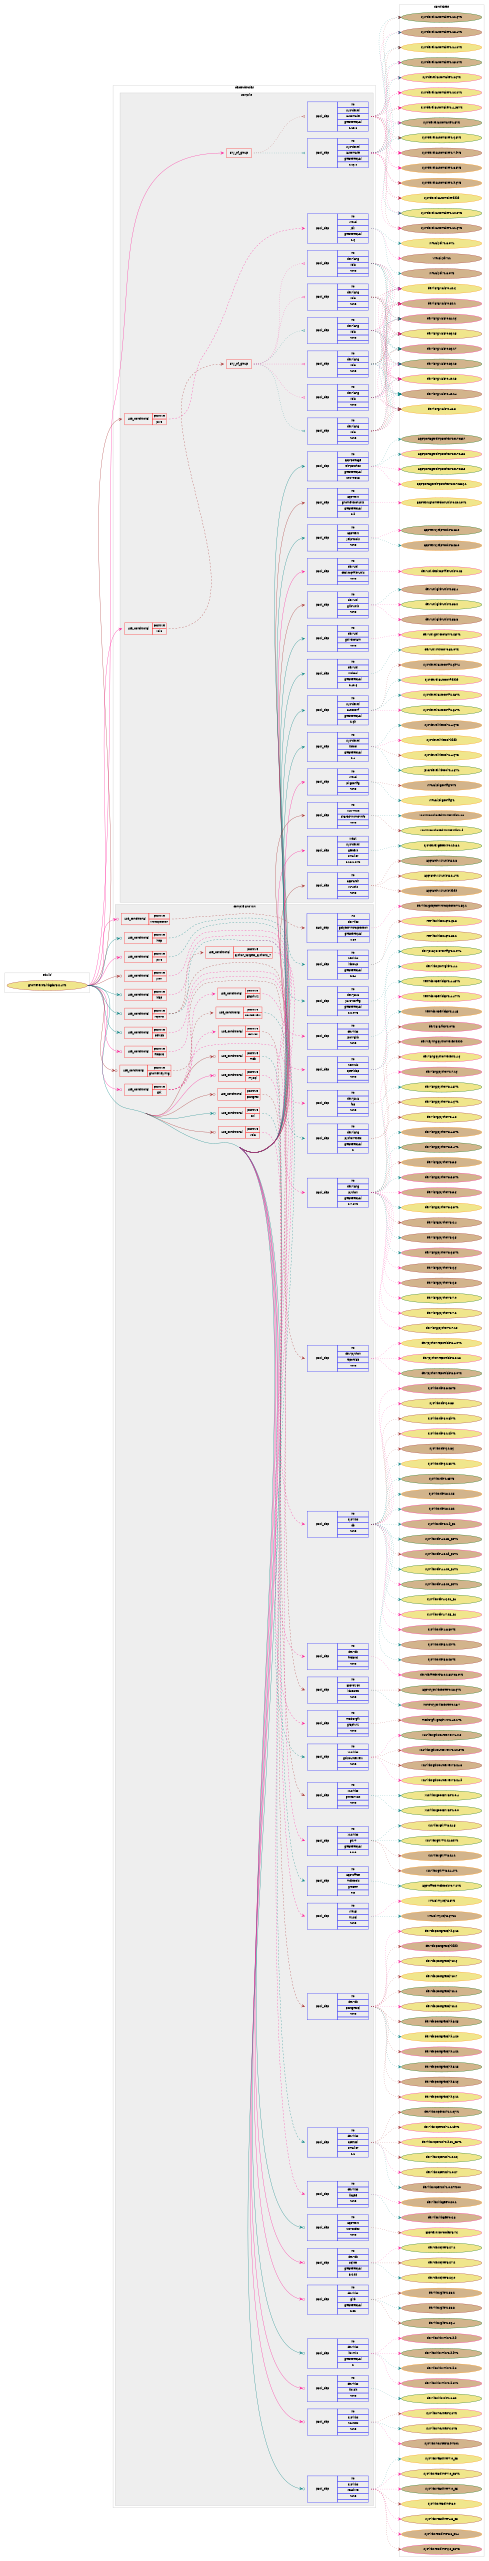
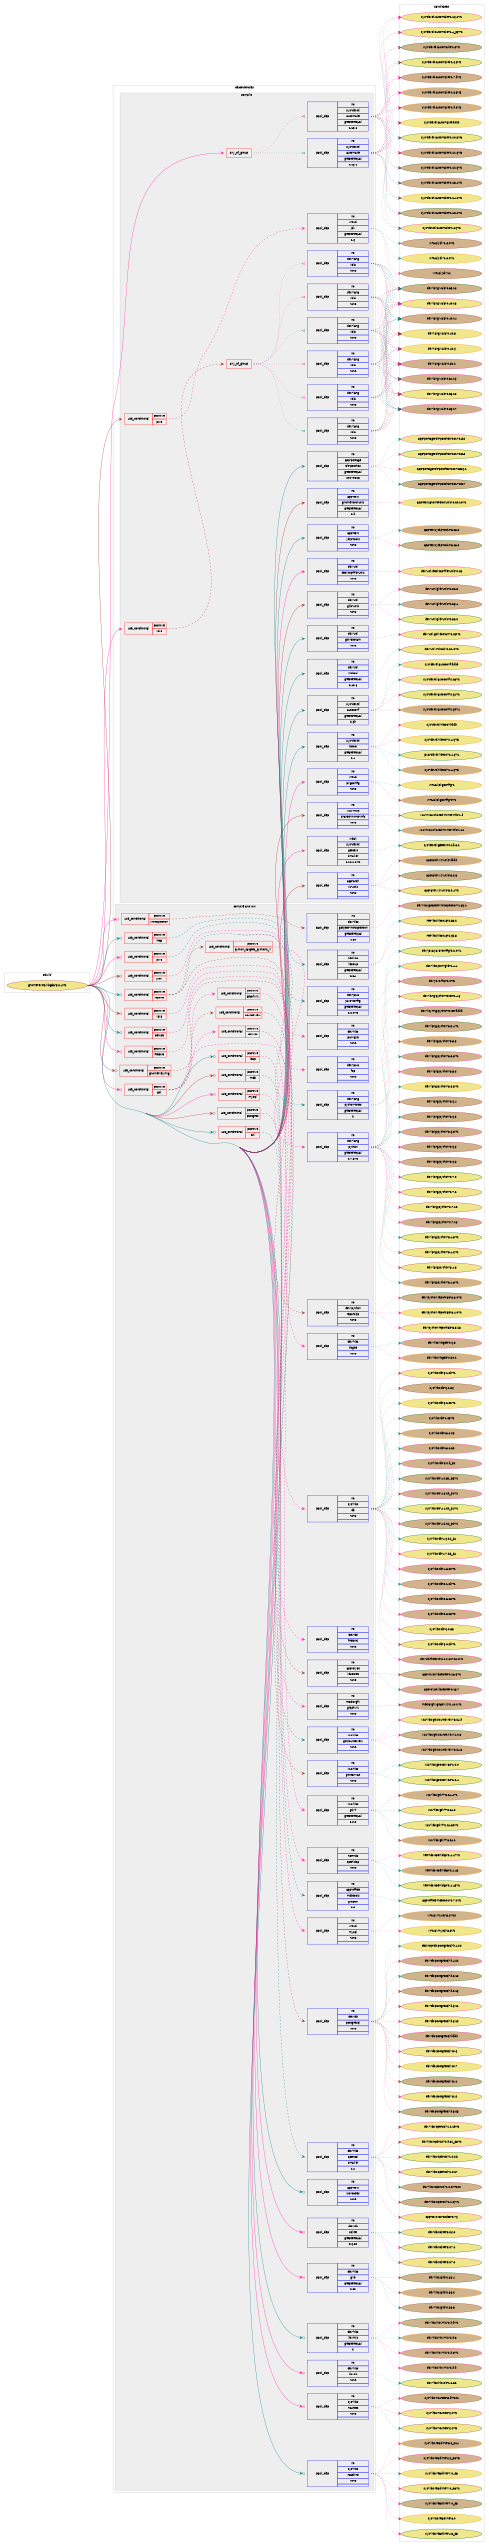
(442, 1705) -> (442, 1690)
(442, 1750) -> none
(442, 2037) -> (442, 1946)
(442, 2519) -> (442, 2534)
